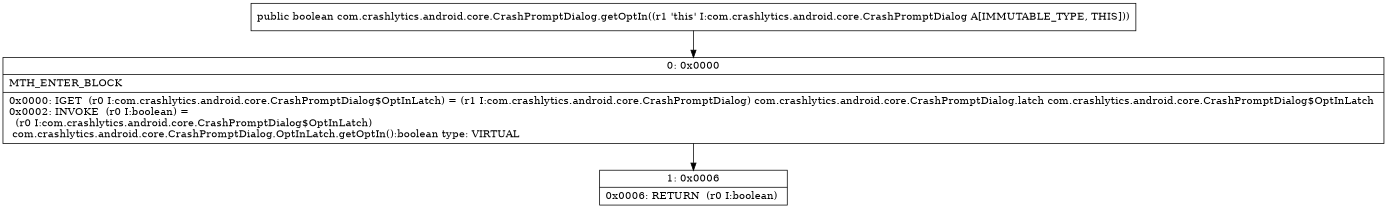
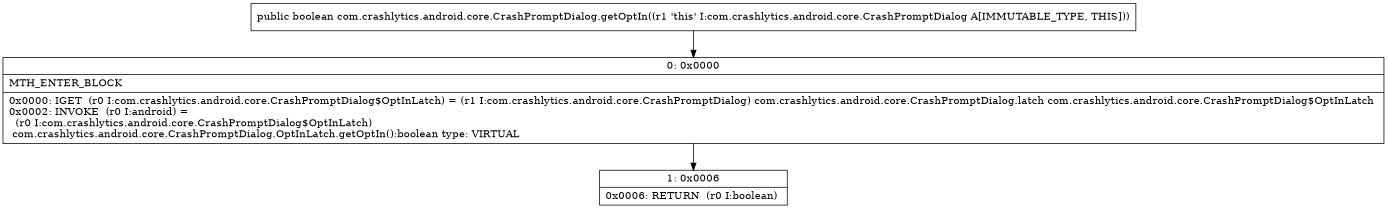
(101, 112) -> (100, 112)
